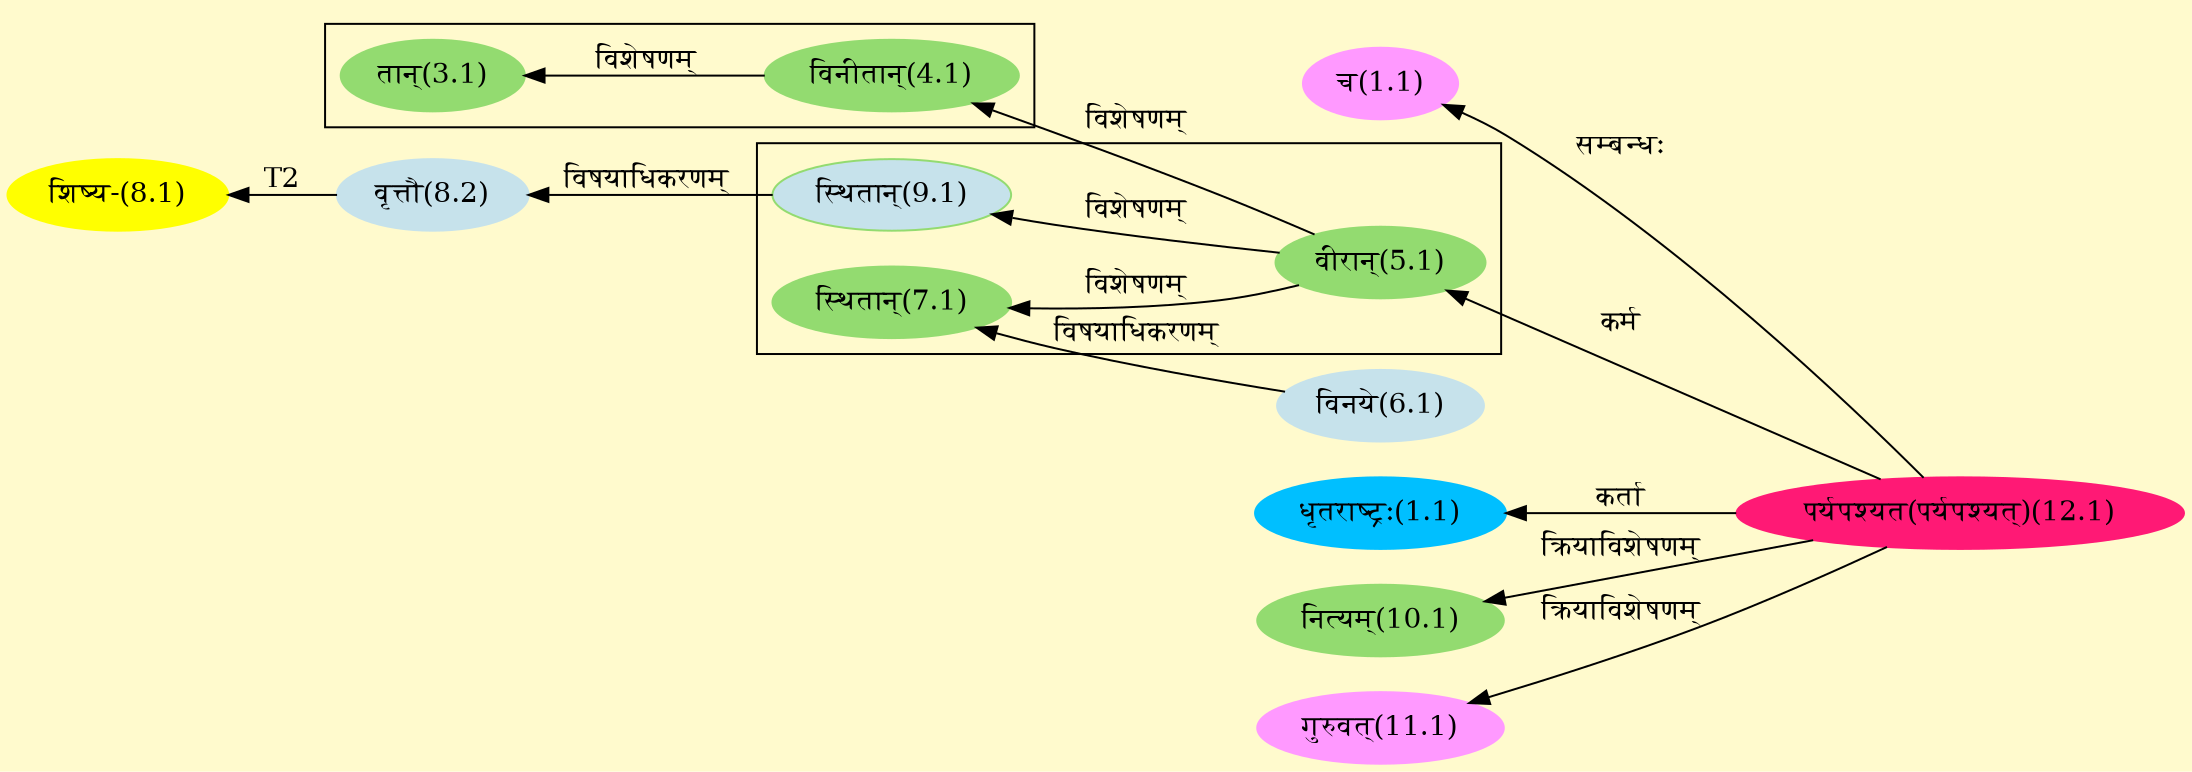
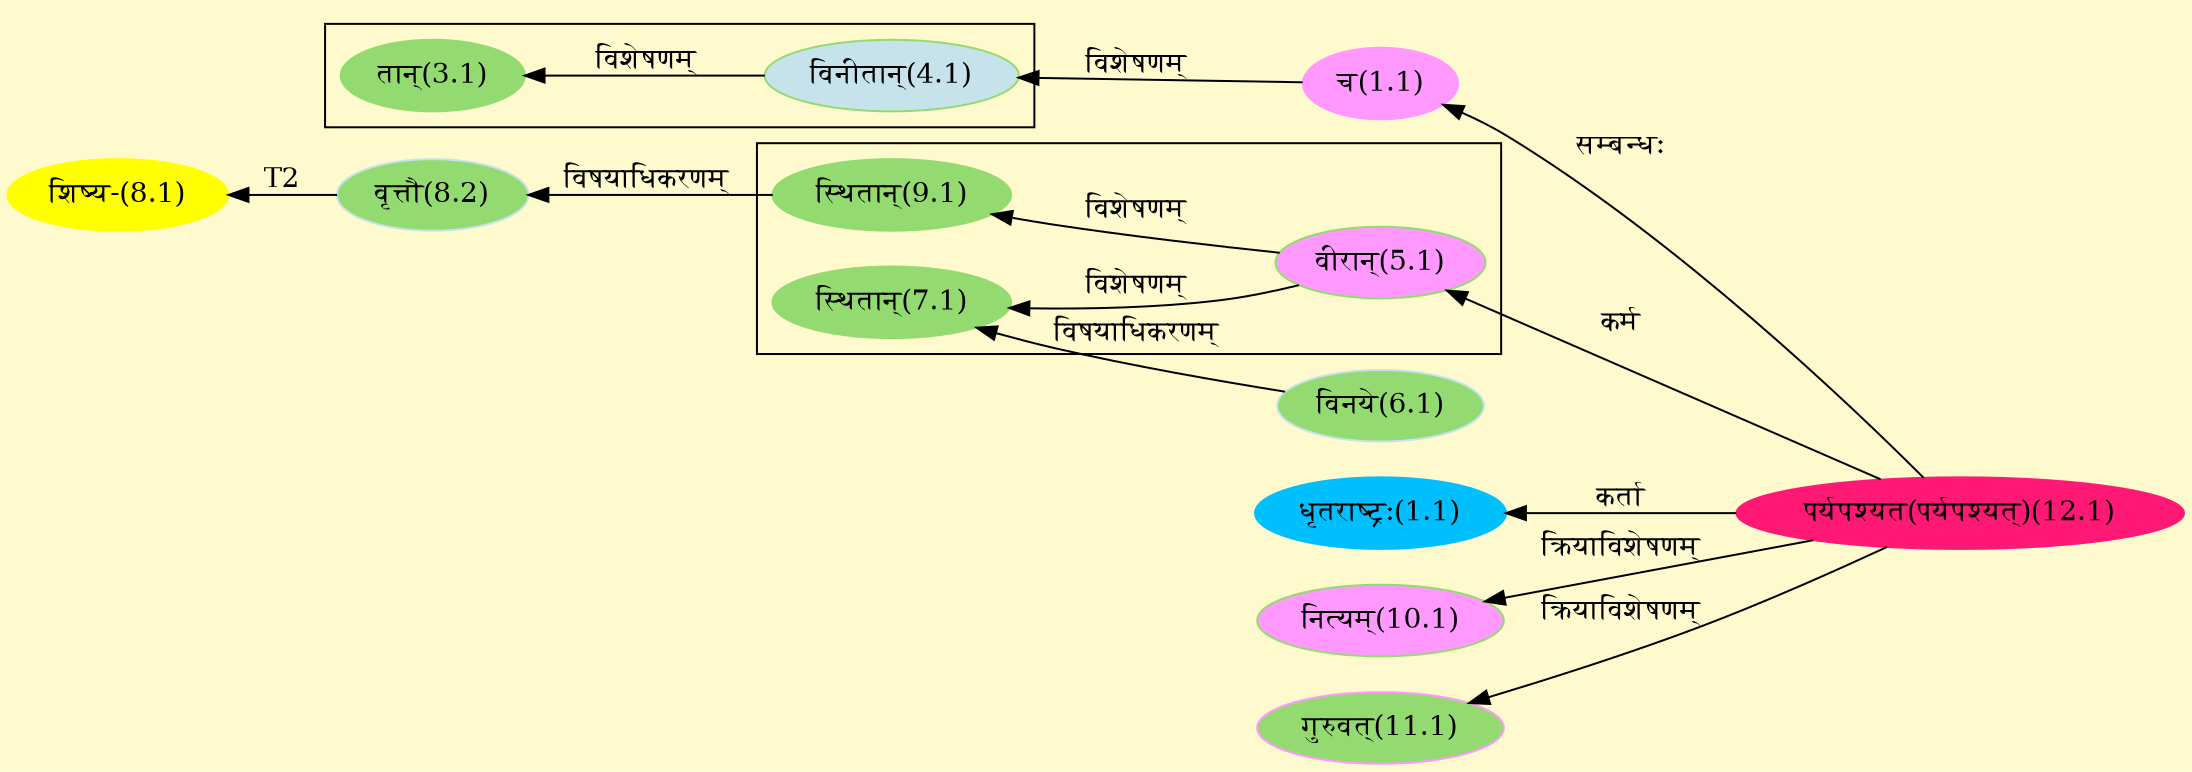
(892, 76) -> (892, 76)
(1155, 170) -> (1171, 80)
(433, 195) -> (433, 195)
(892, 195) -> (892, 195)
(1381, 263) -> (1381, 263)
(1381, 406) -> (1381, 406)
(1381, 621) -> (1381, 621)
(1381, 728) -> (1381, 728)
